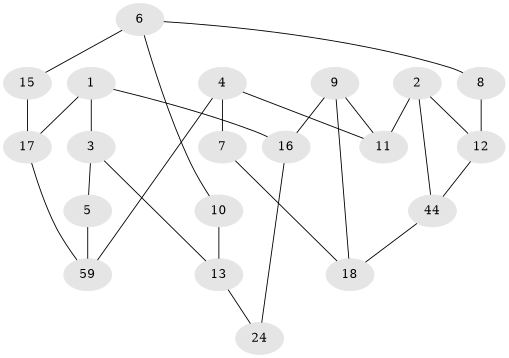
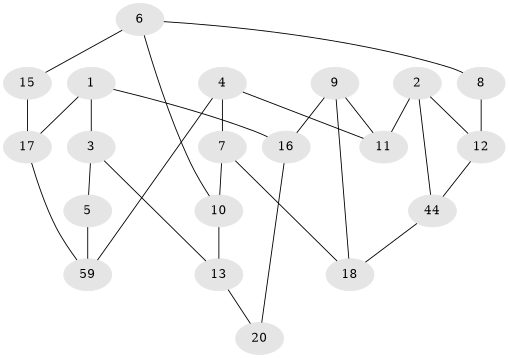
none -> (221, 179)
(260, 338) -> (260, 338)
